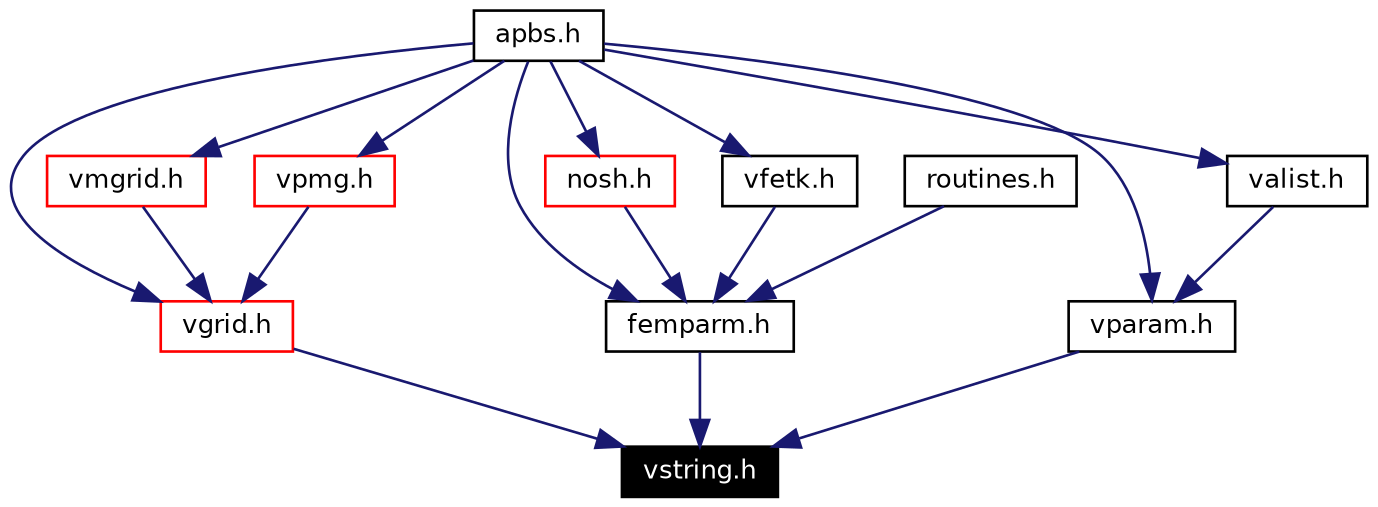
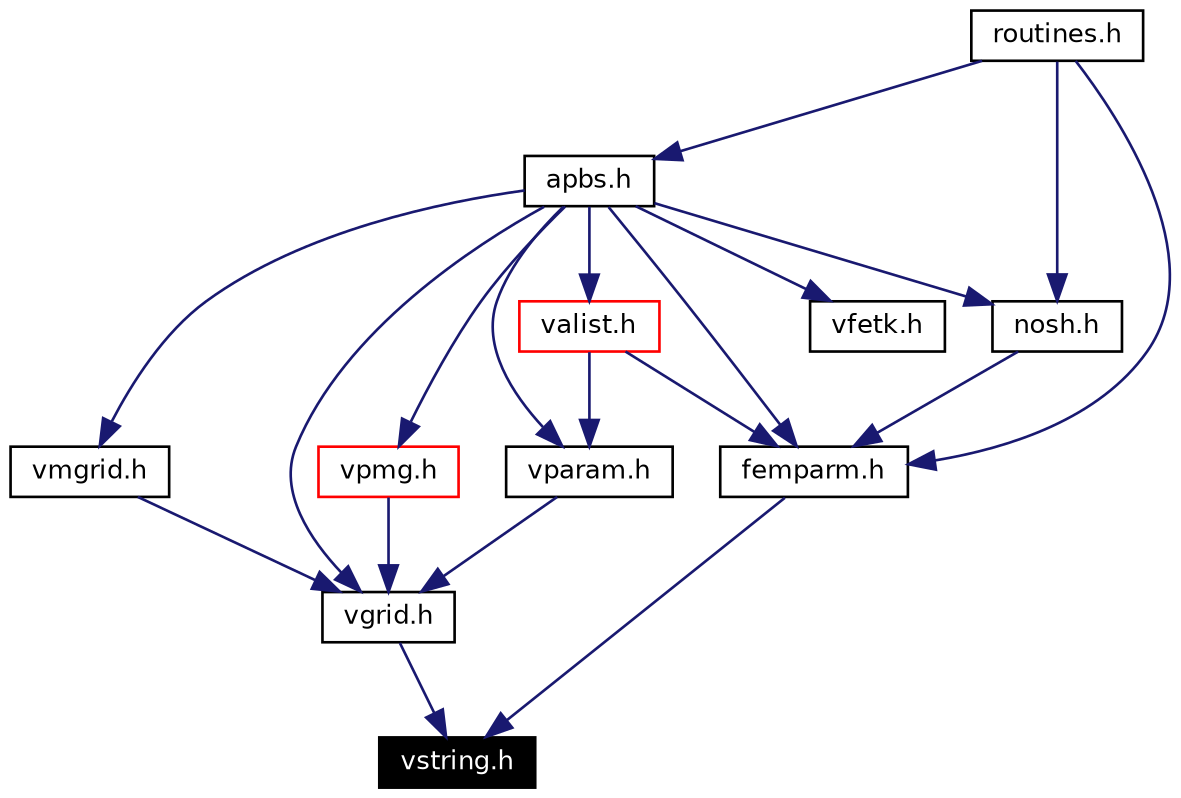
none -> (831, 106)
none -> (1057, 168)
(126, 181) -> (90, 472)
(610, 181) -> (1057, 326)
(1297, 181) -> (589, 326)
(752, 243) -> (690, 392)
(227, 326) -> (389, 617)
(939, 395) -> (500, 537)
